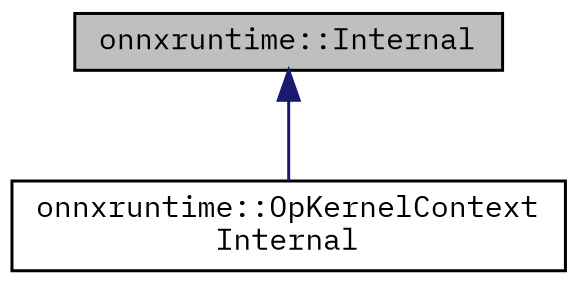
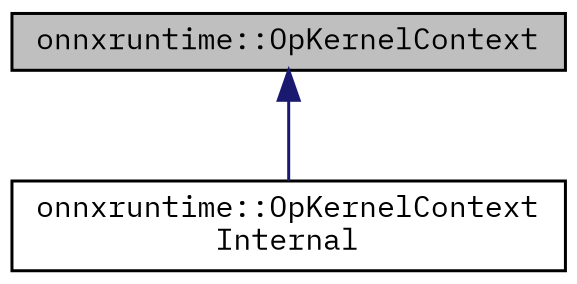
(289, 42) -> (289, 42)
